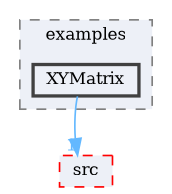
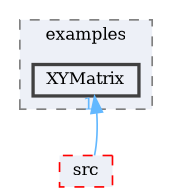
(75, 120) -> (97, 134)
